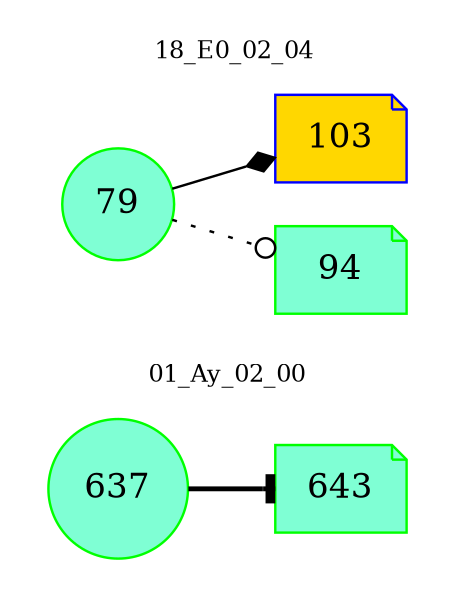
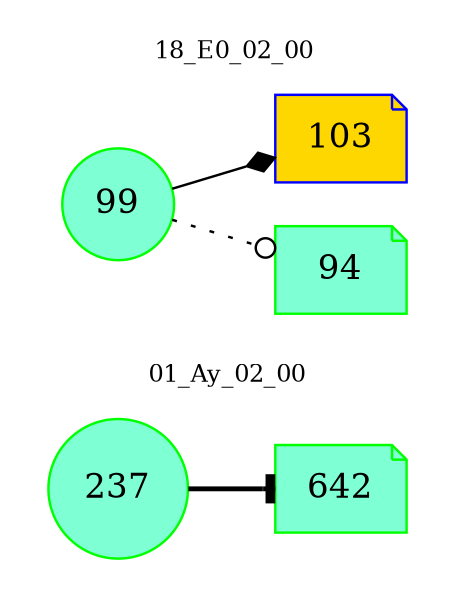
(235, 52) -> (235, 52)
(118, 204) -> (118, 204)
(118, 489) -> (118, 489)
(341, 489) -> (341, 489)
